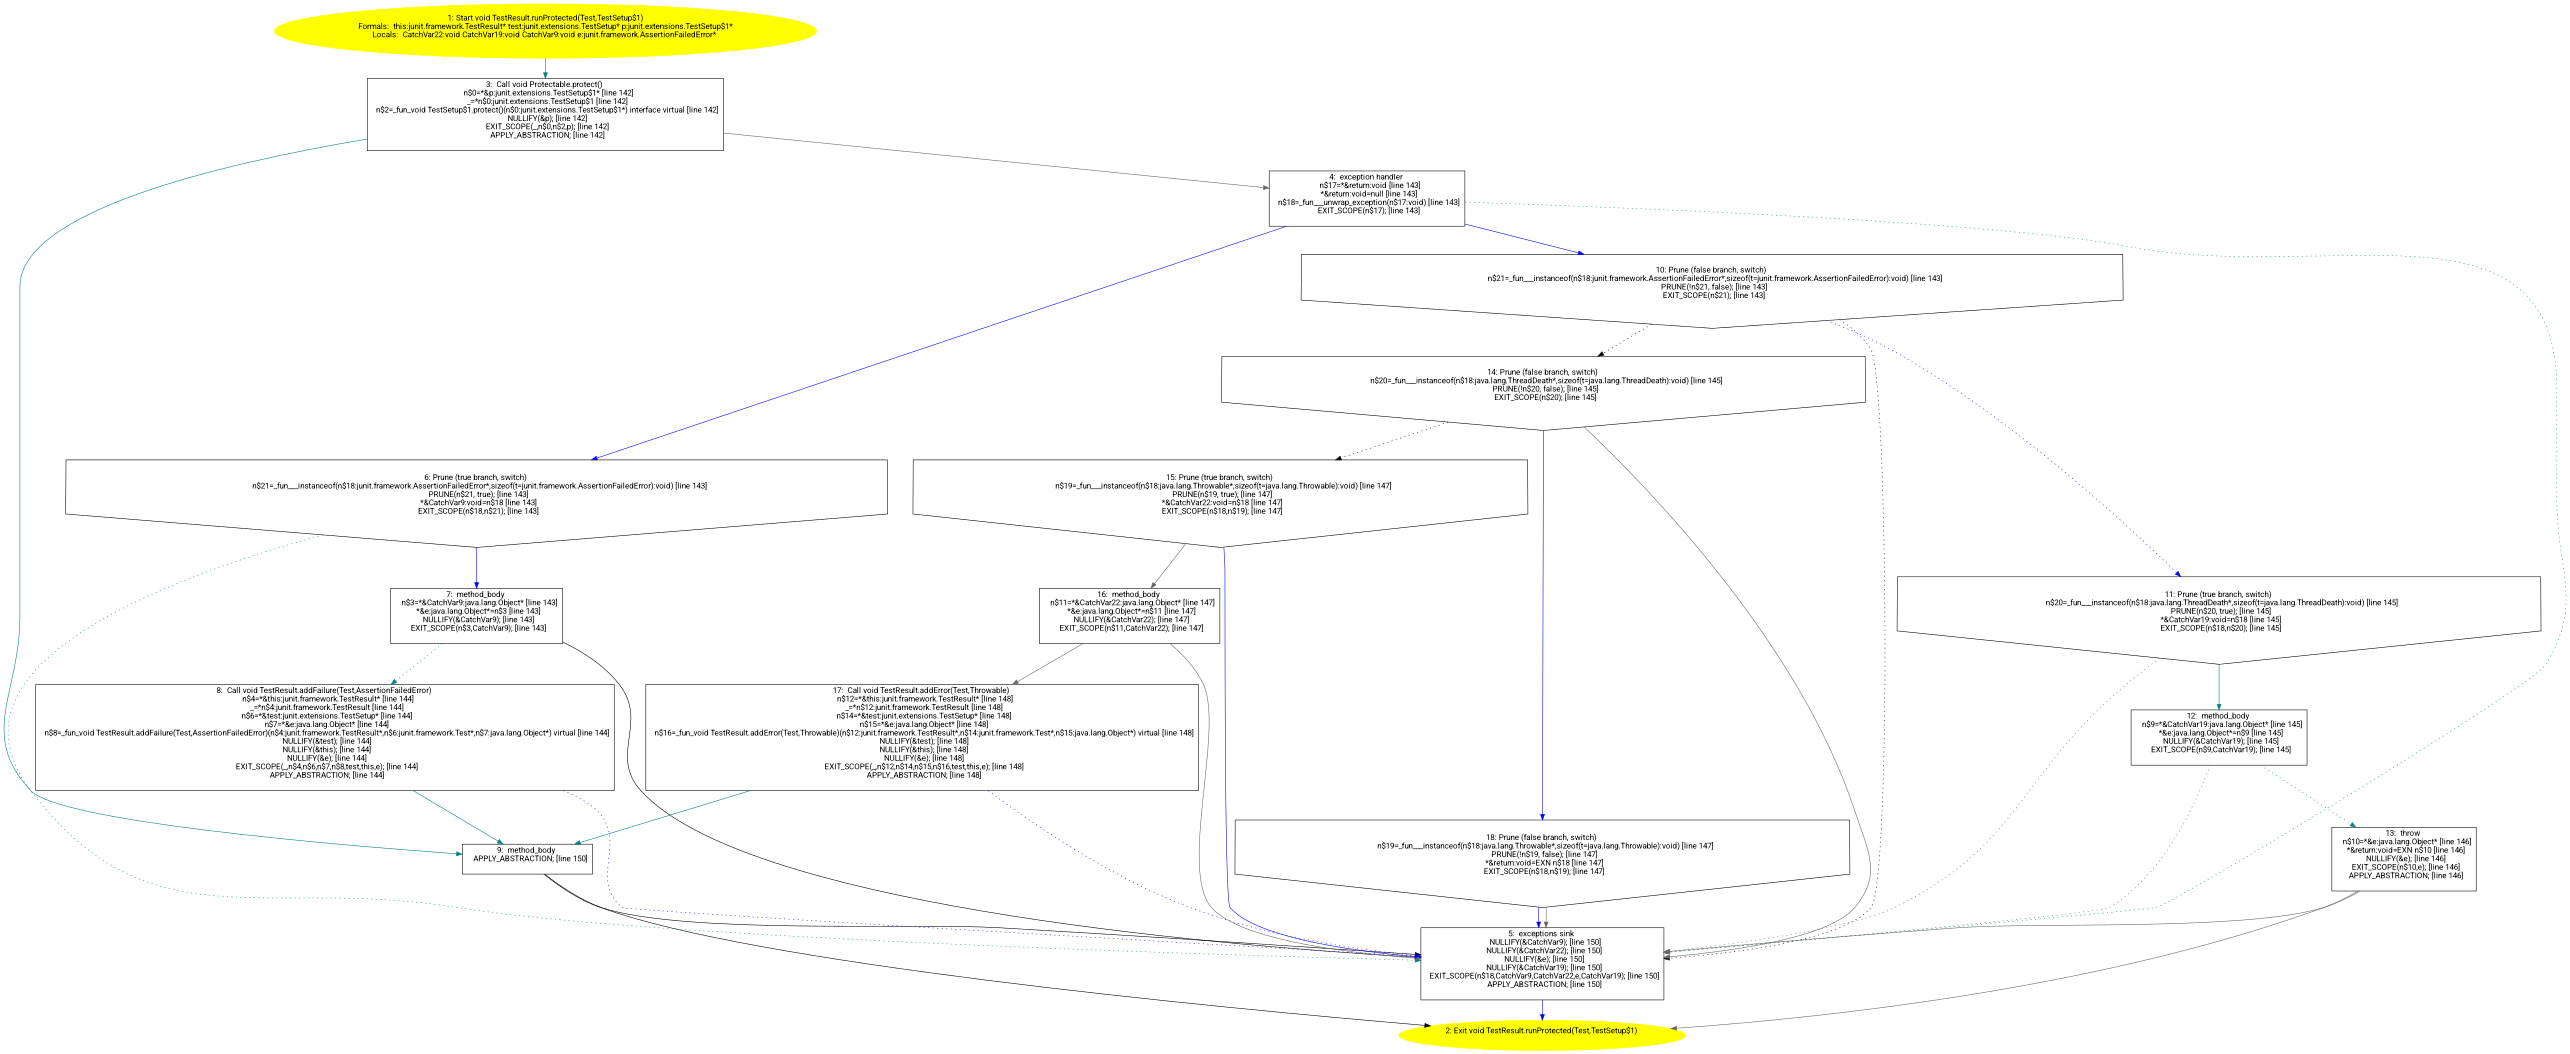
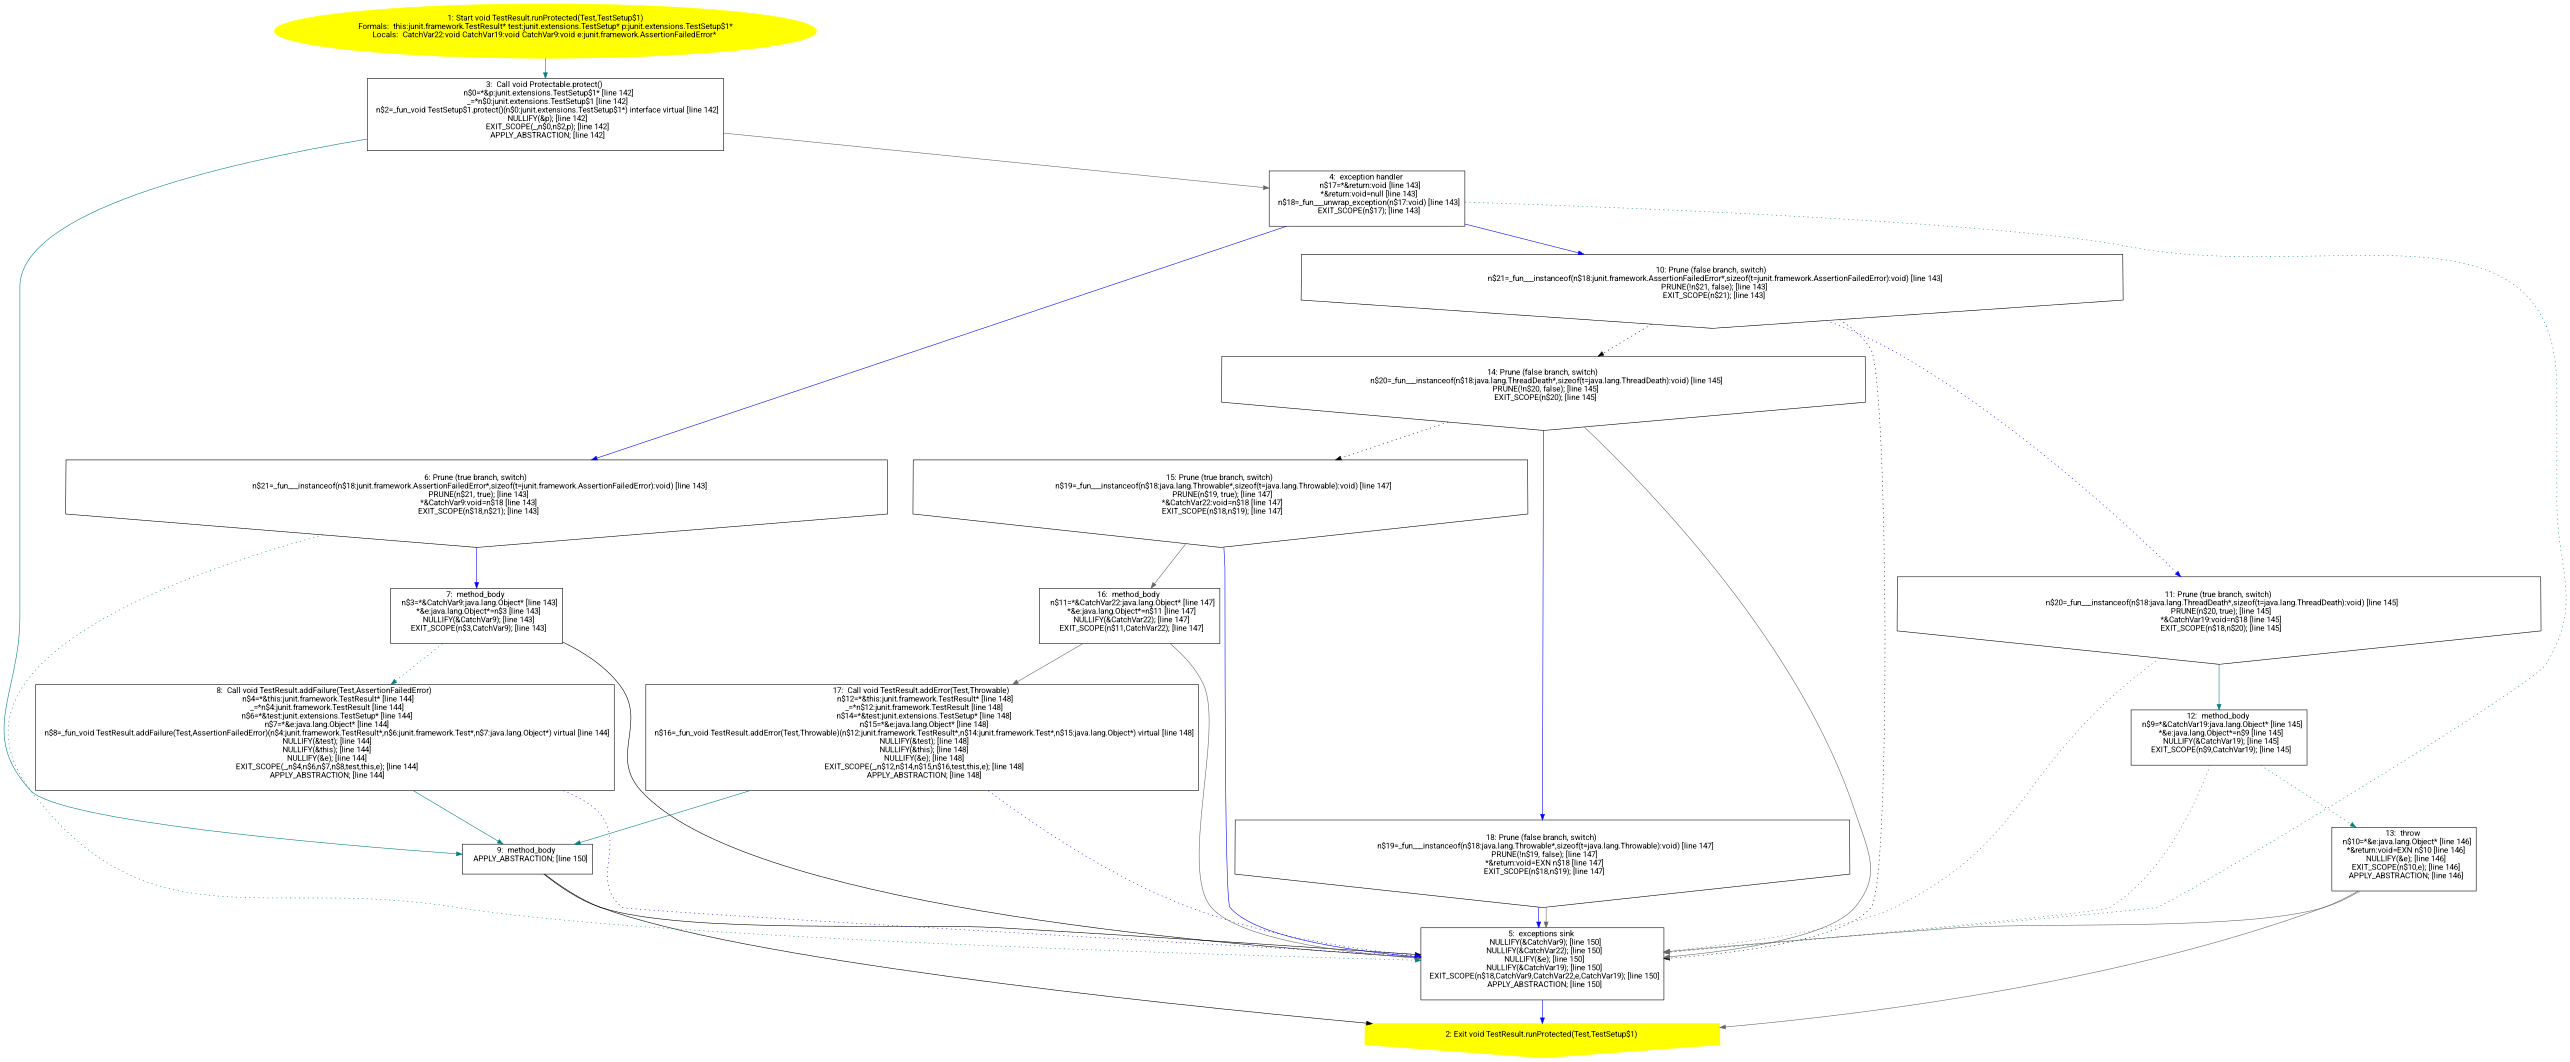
(1542, 1035) -> (1542, 1039)
